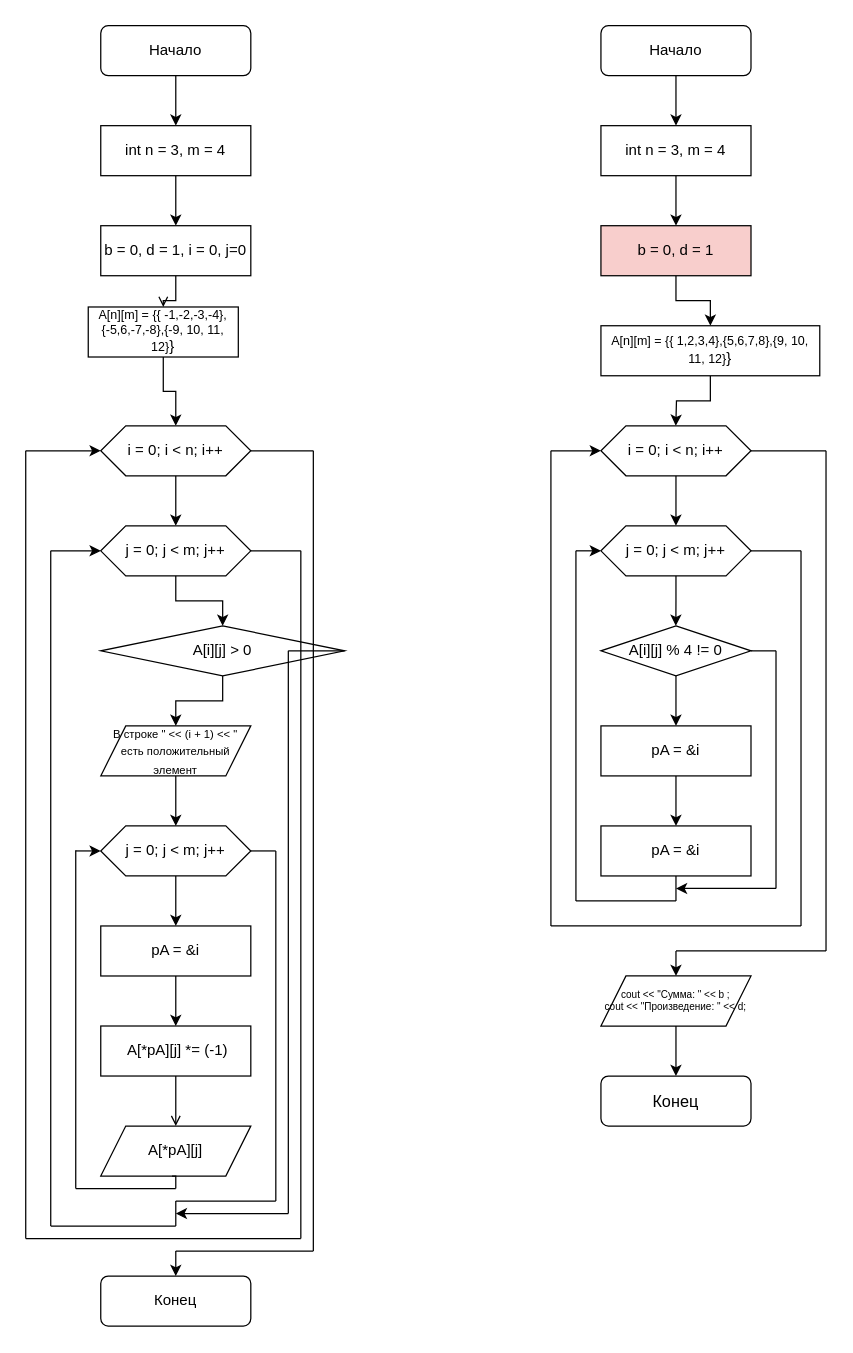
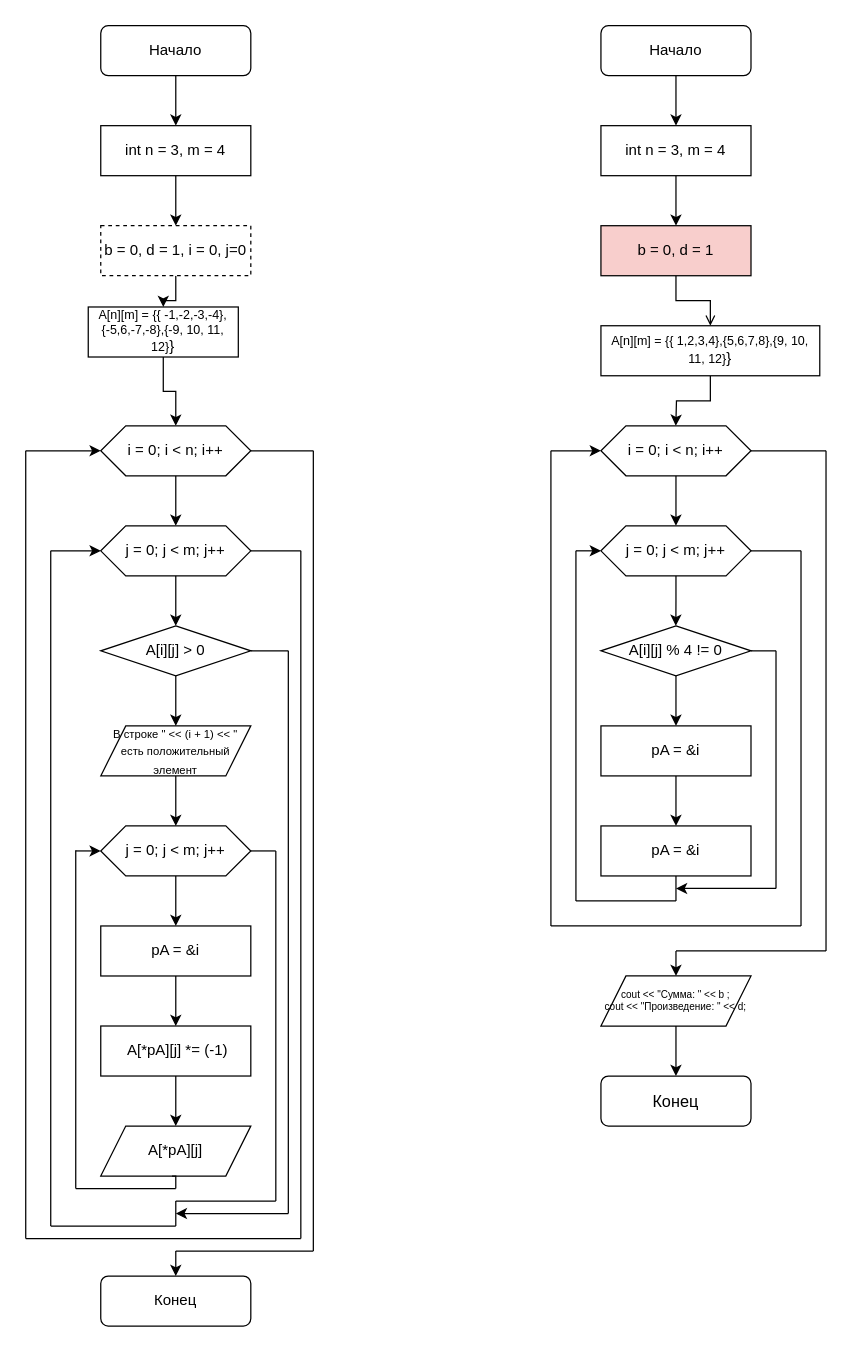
(176, 251) -> (176, 251)
(164, 301) -> (165, 301)
(710, 316) -> (710, 318)
(223, 651) -> (176, 651)
(176, 1118) -> (176, 1116)
